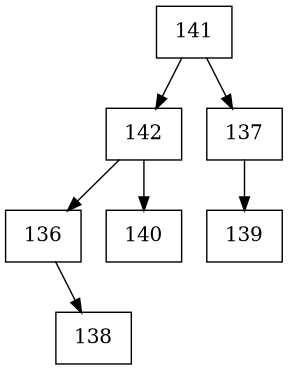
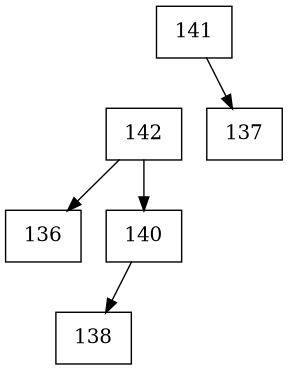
(172, 77) -> none
(245, 236) -> none
(65, 281) -> (122, 281)
